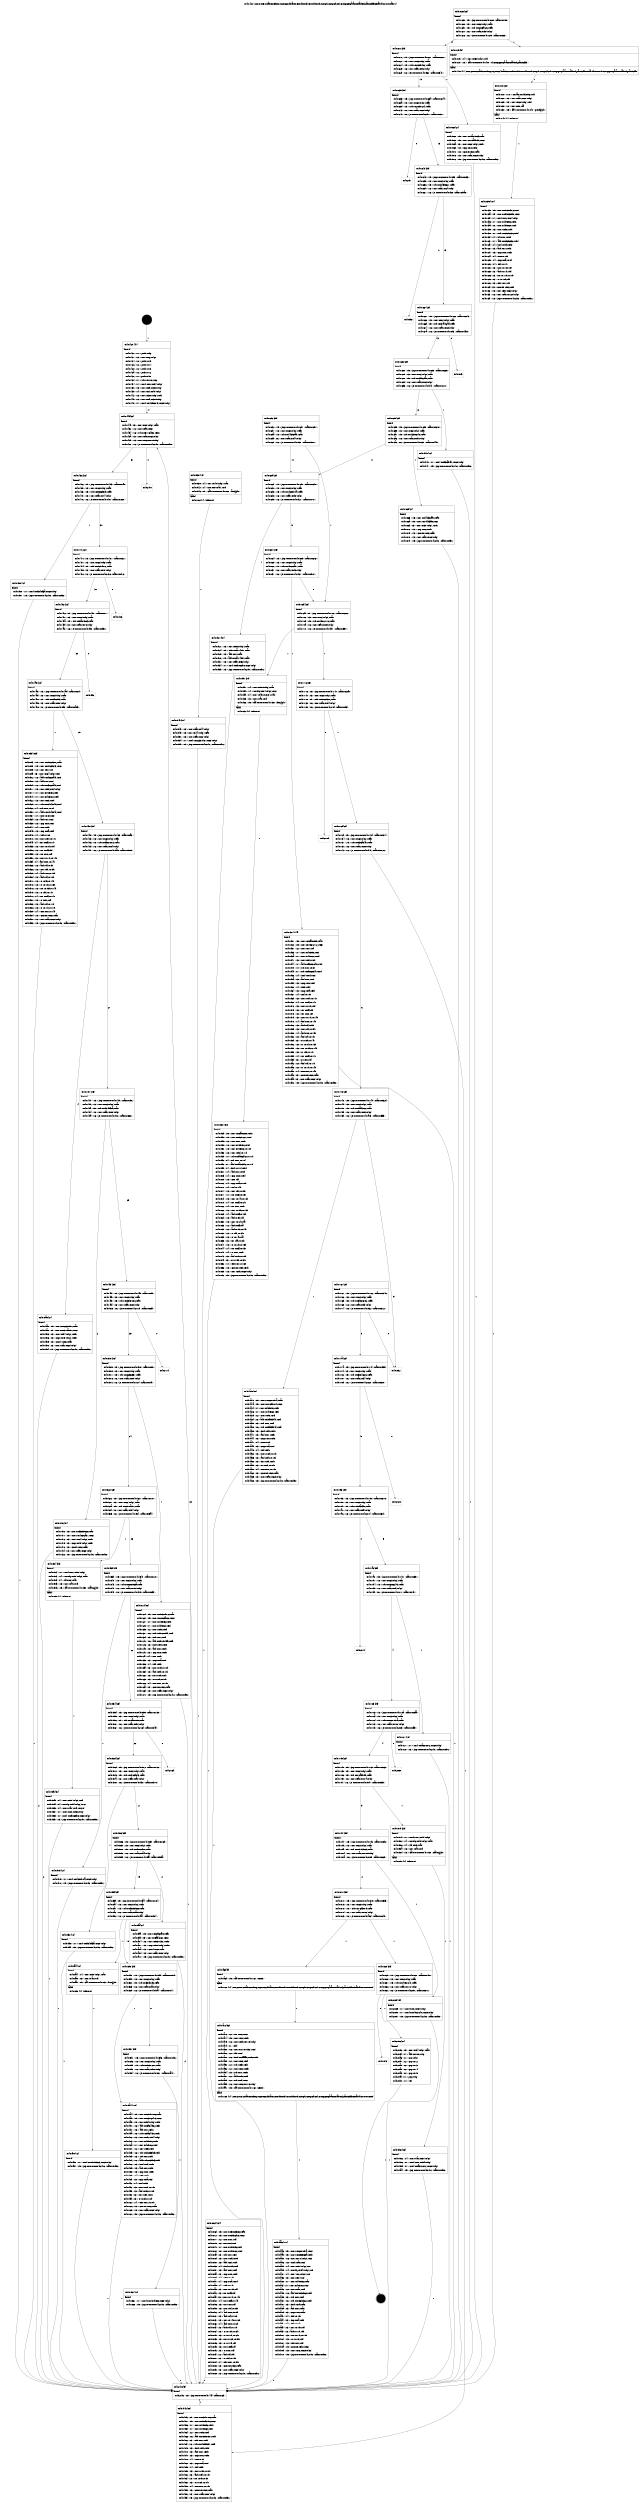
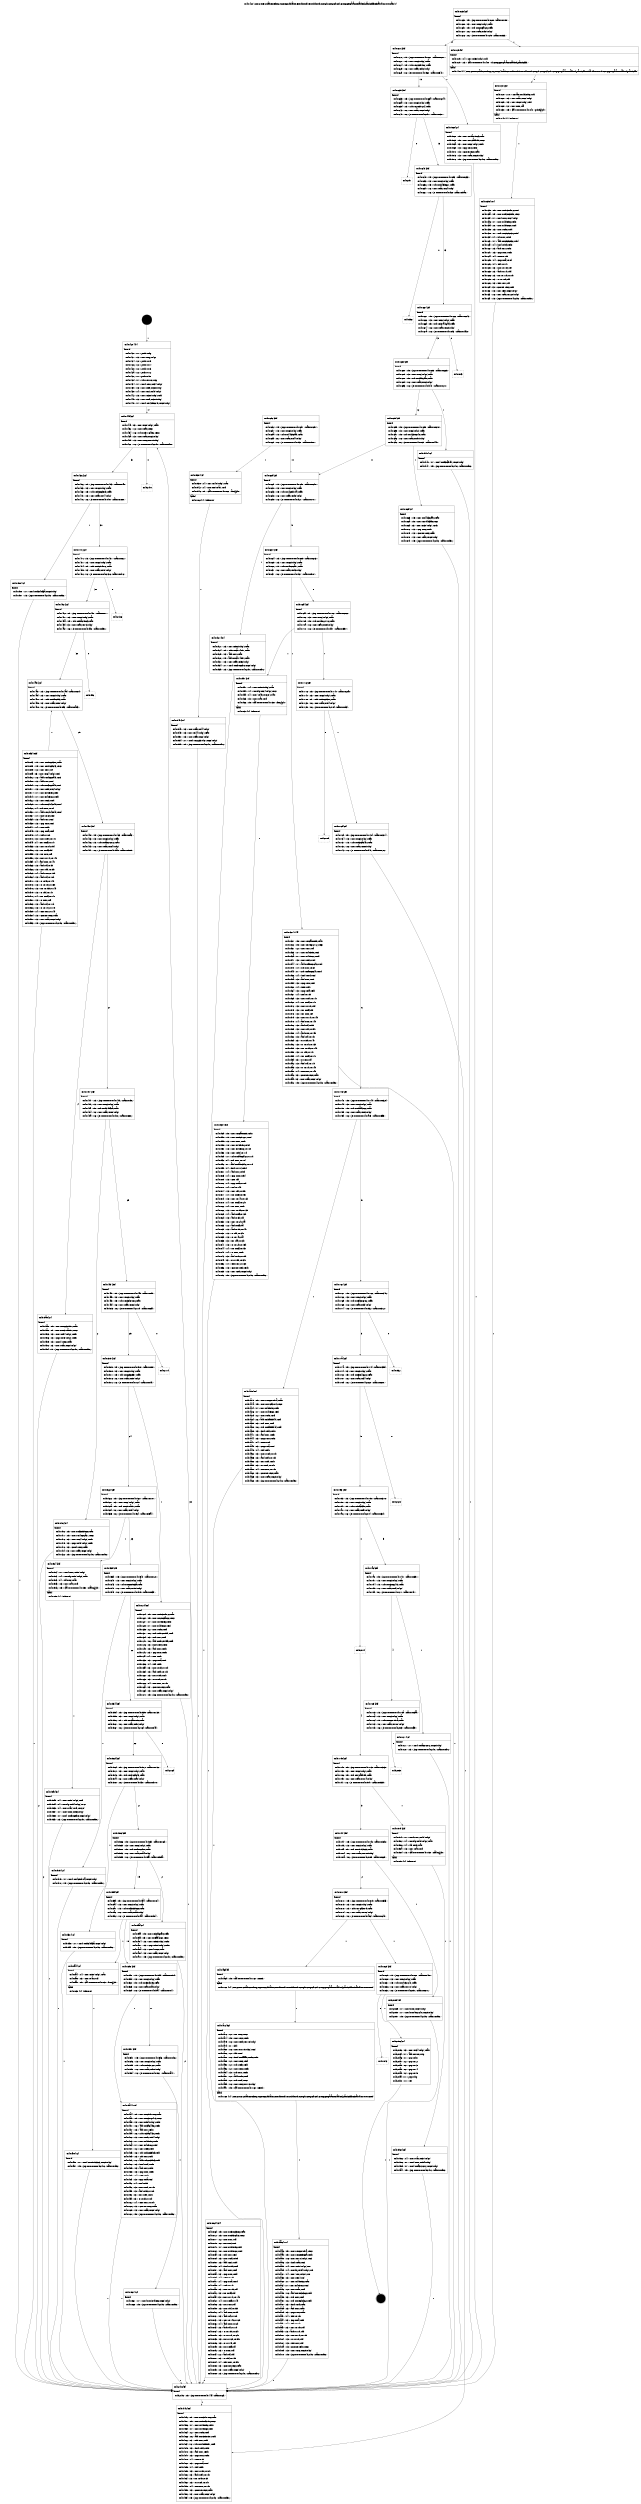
(329, 521) -> (254, 459)
(53, 730) -> (50, 731)
(385, 1242) -> (361, 1200)
(376, 1743) -> (360, 1704)
(200, 2403) -> (201, 2402)
